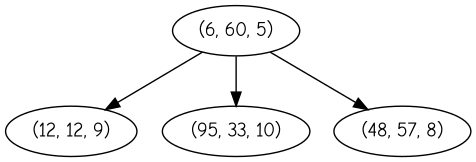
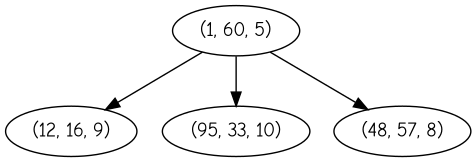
(236, 31) -> (236, 31)
(71, 131) -> (71, 131)
